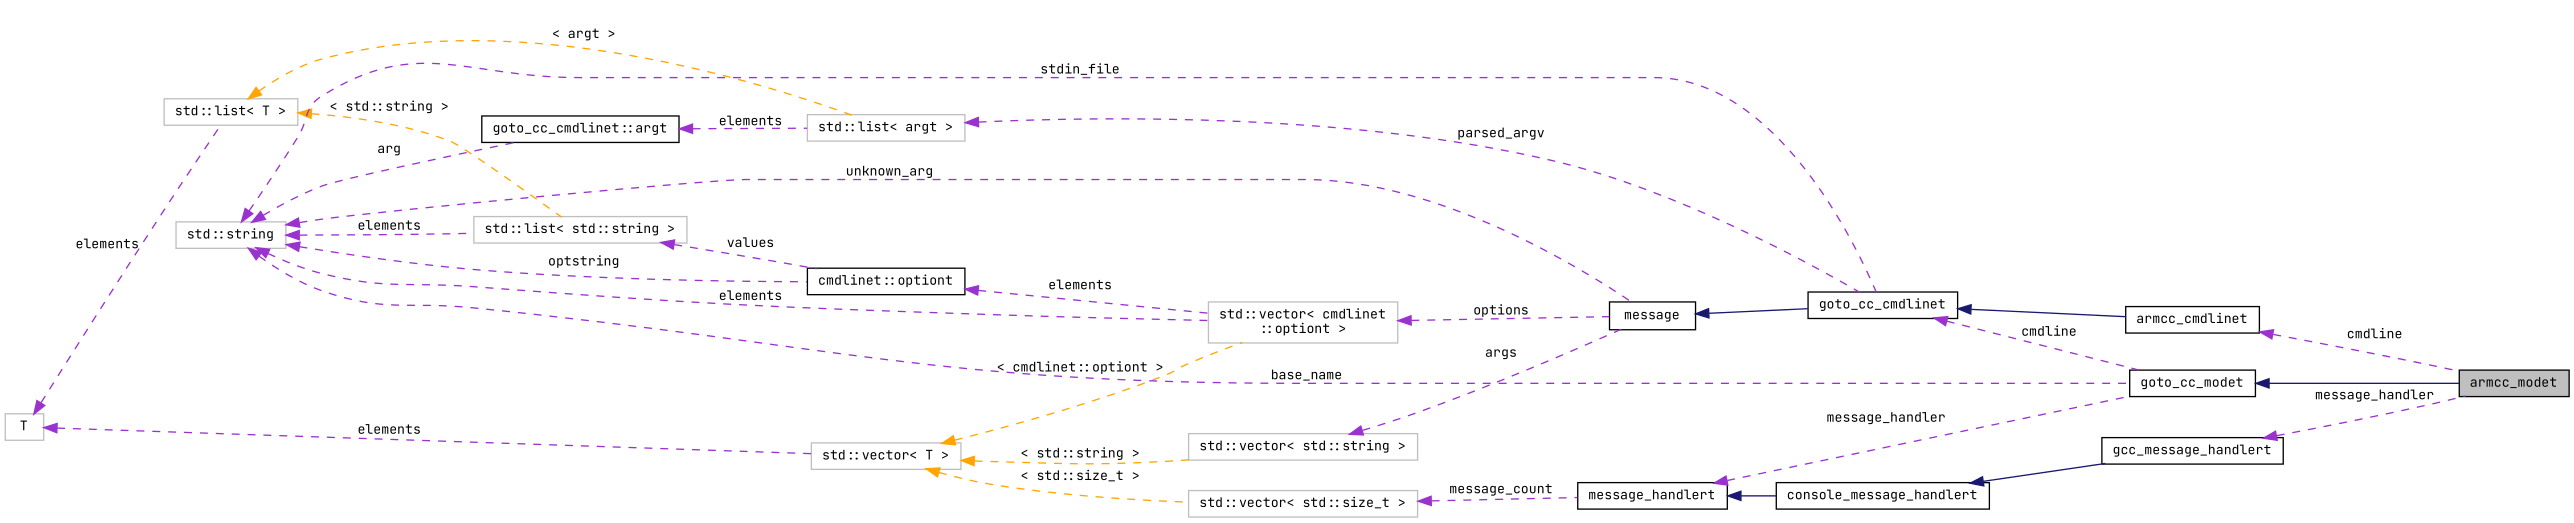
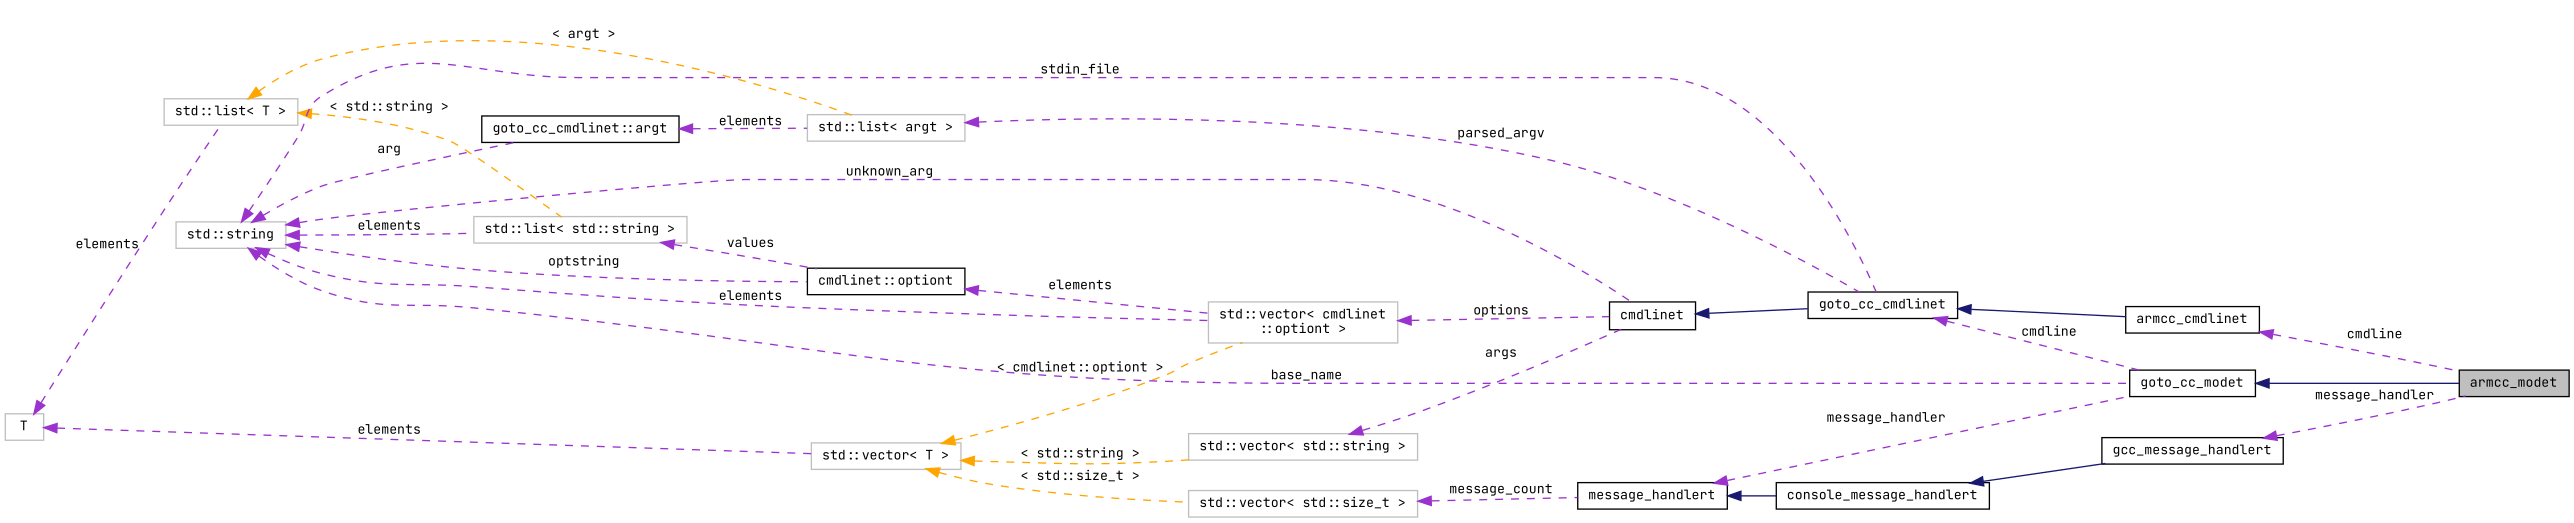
(1653, 316) -> (1653, 316)
